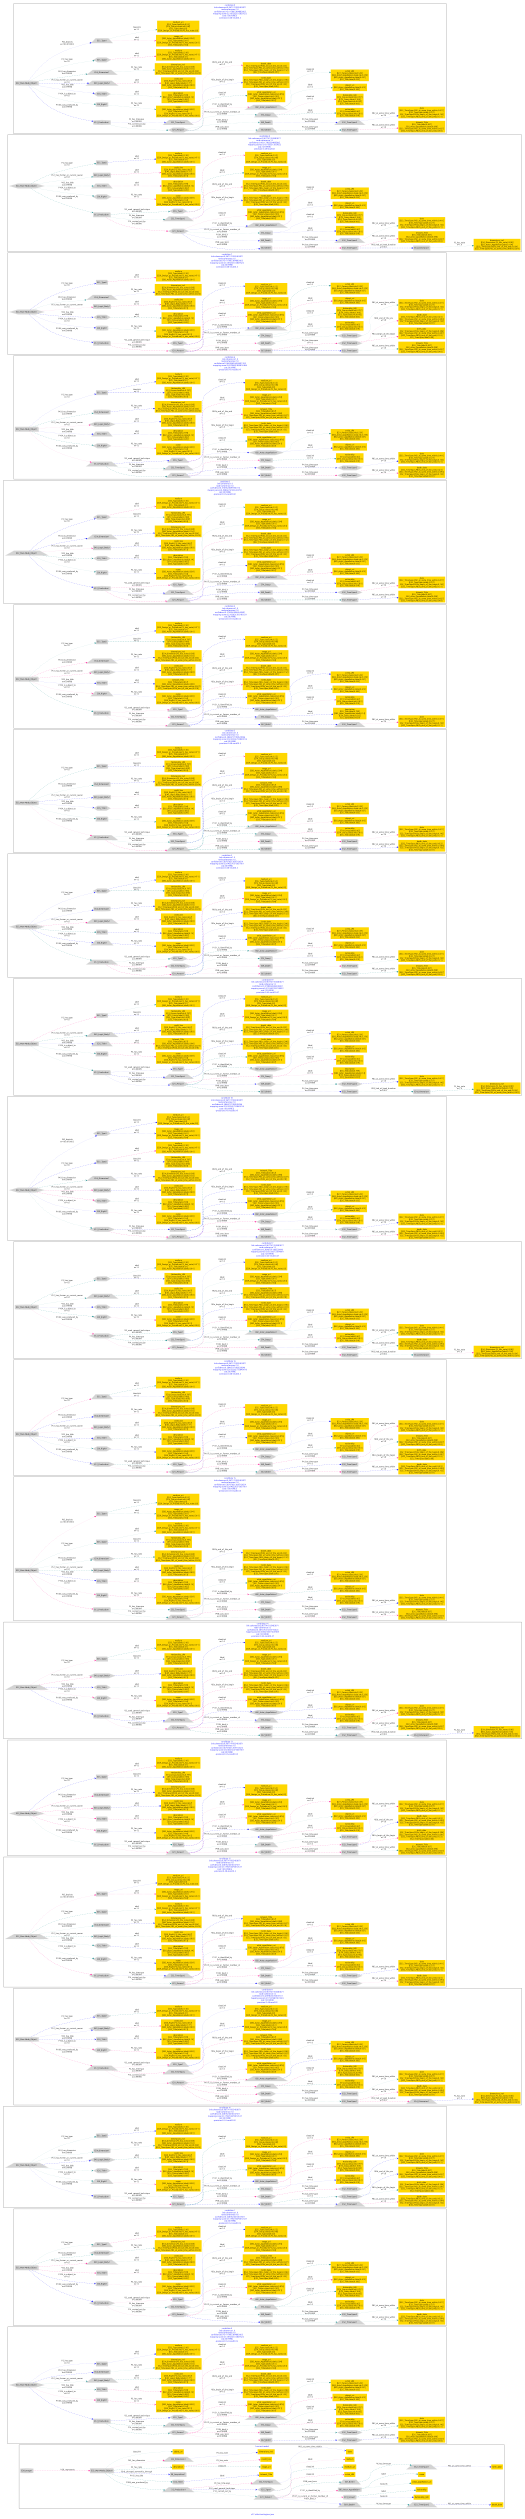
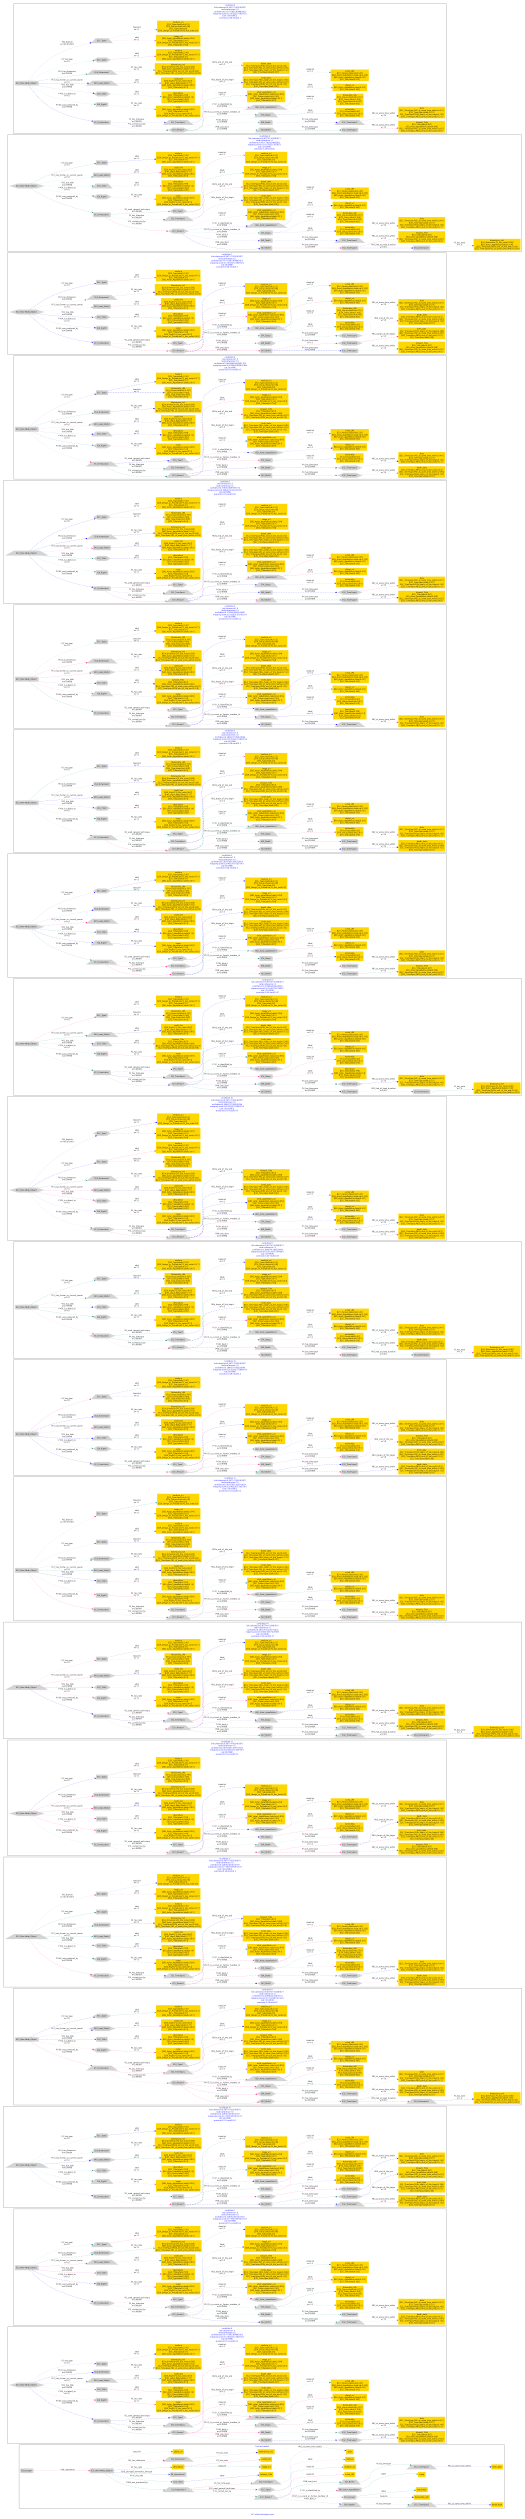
(422, 2482) -> none
